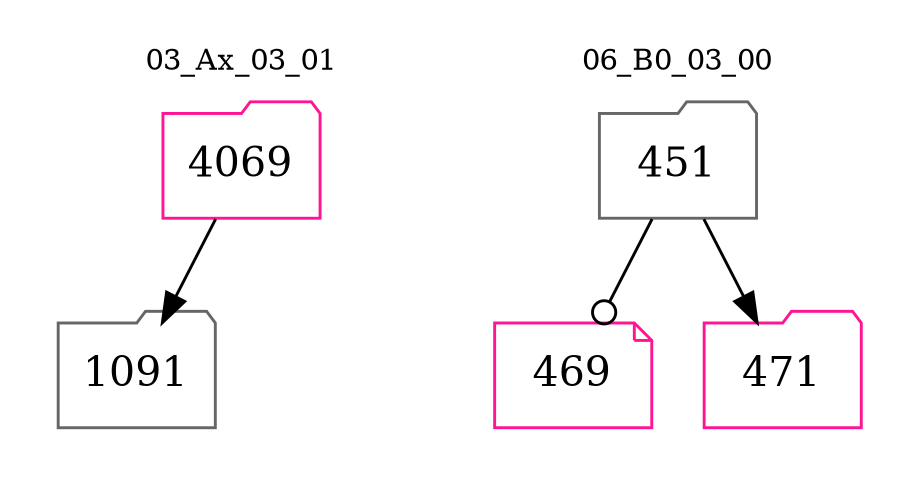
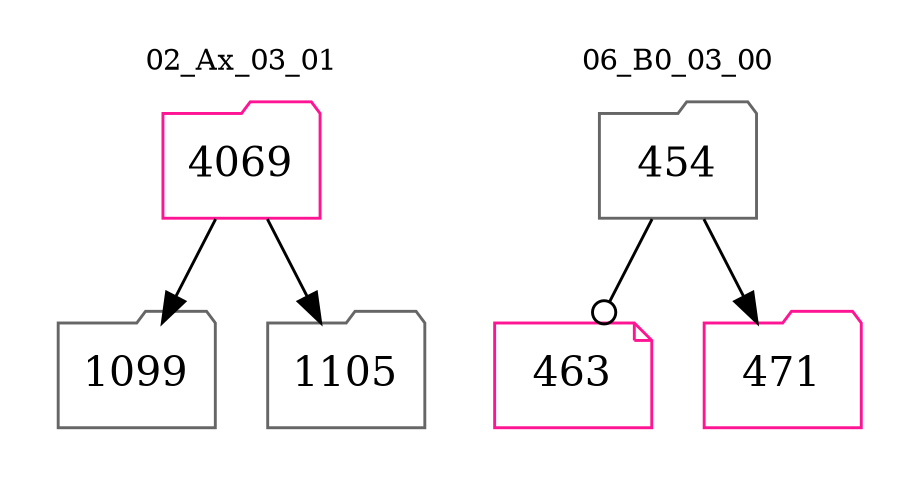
(242, 63) -> (242, 63)
(678, 166) -> (678, 166)
(137, 375) -> (137, 375)
none -> (346, 375)
(573, 375) -> (573, 375)
